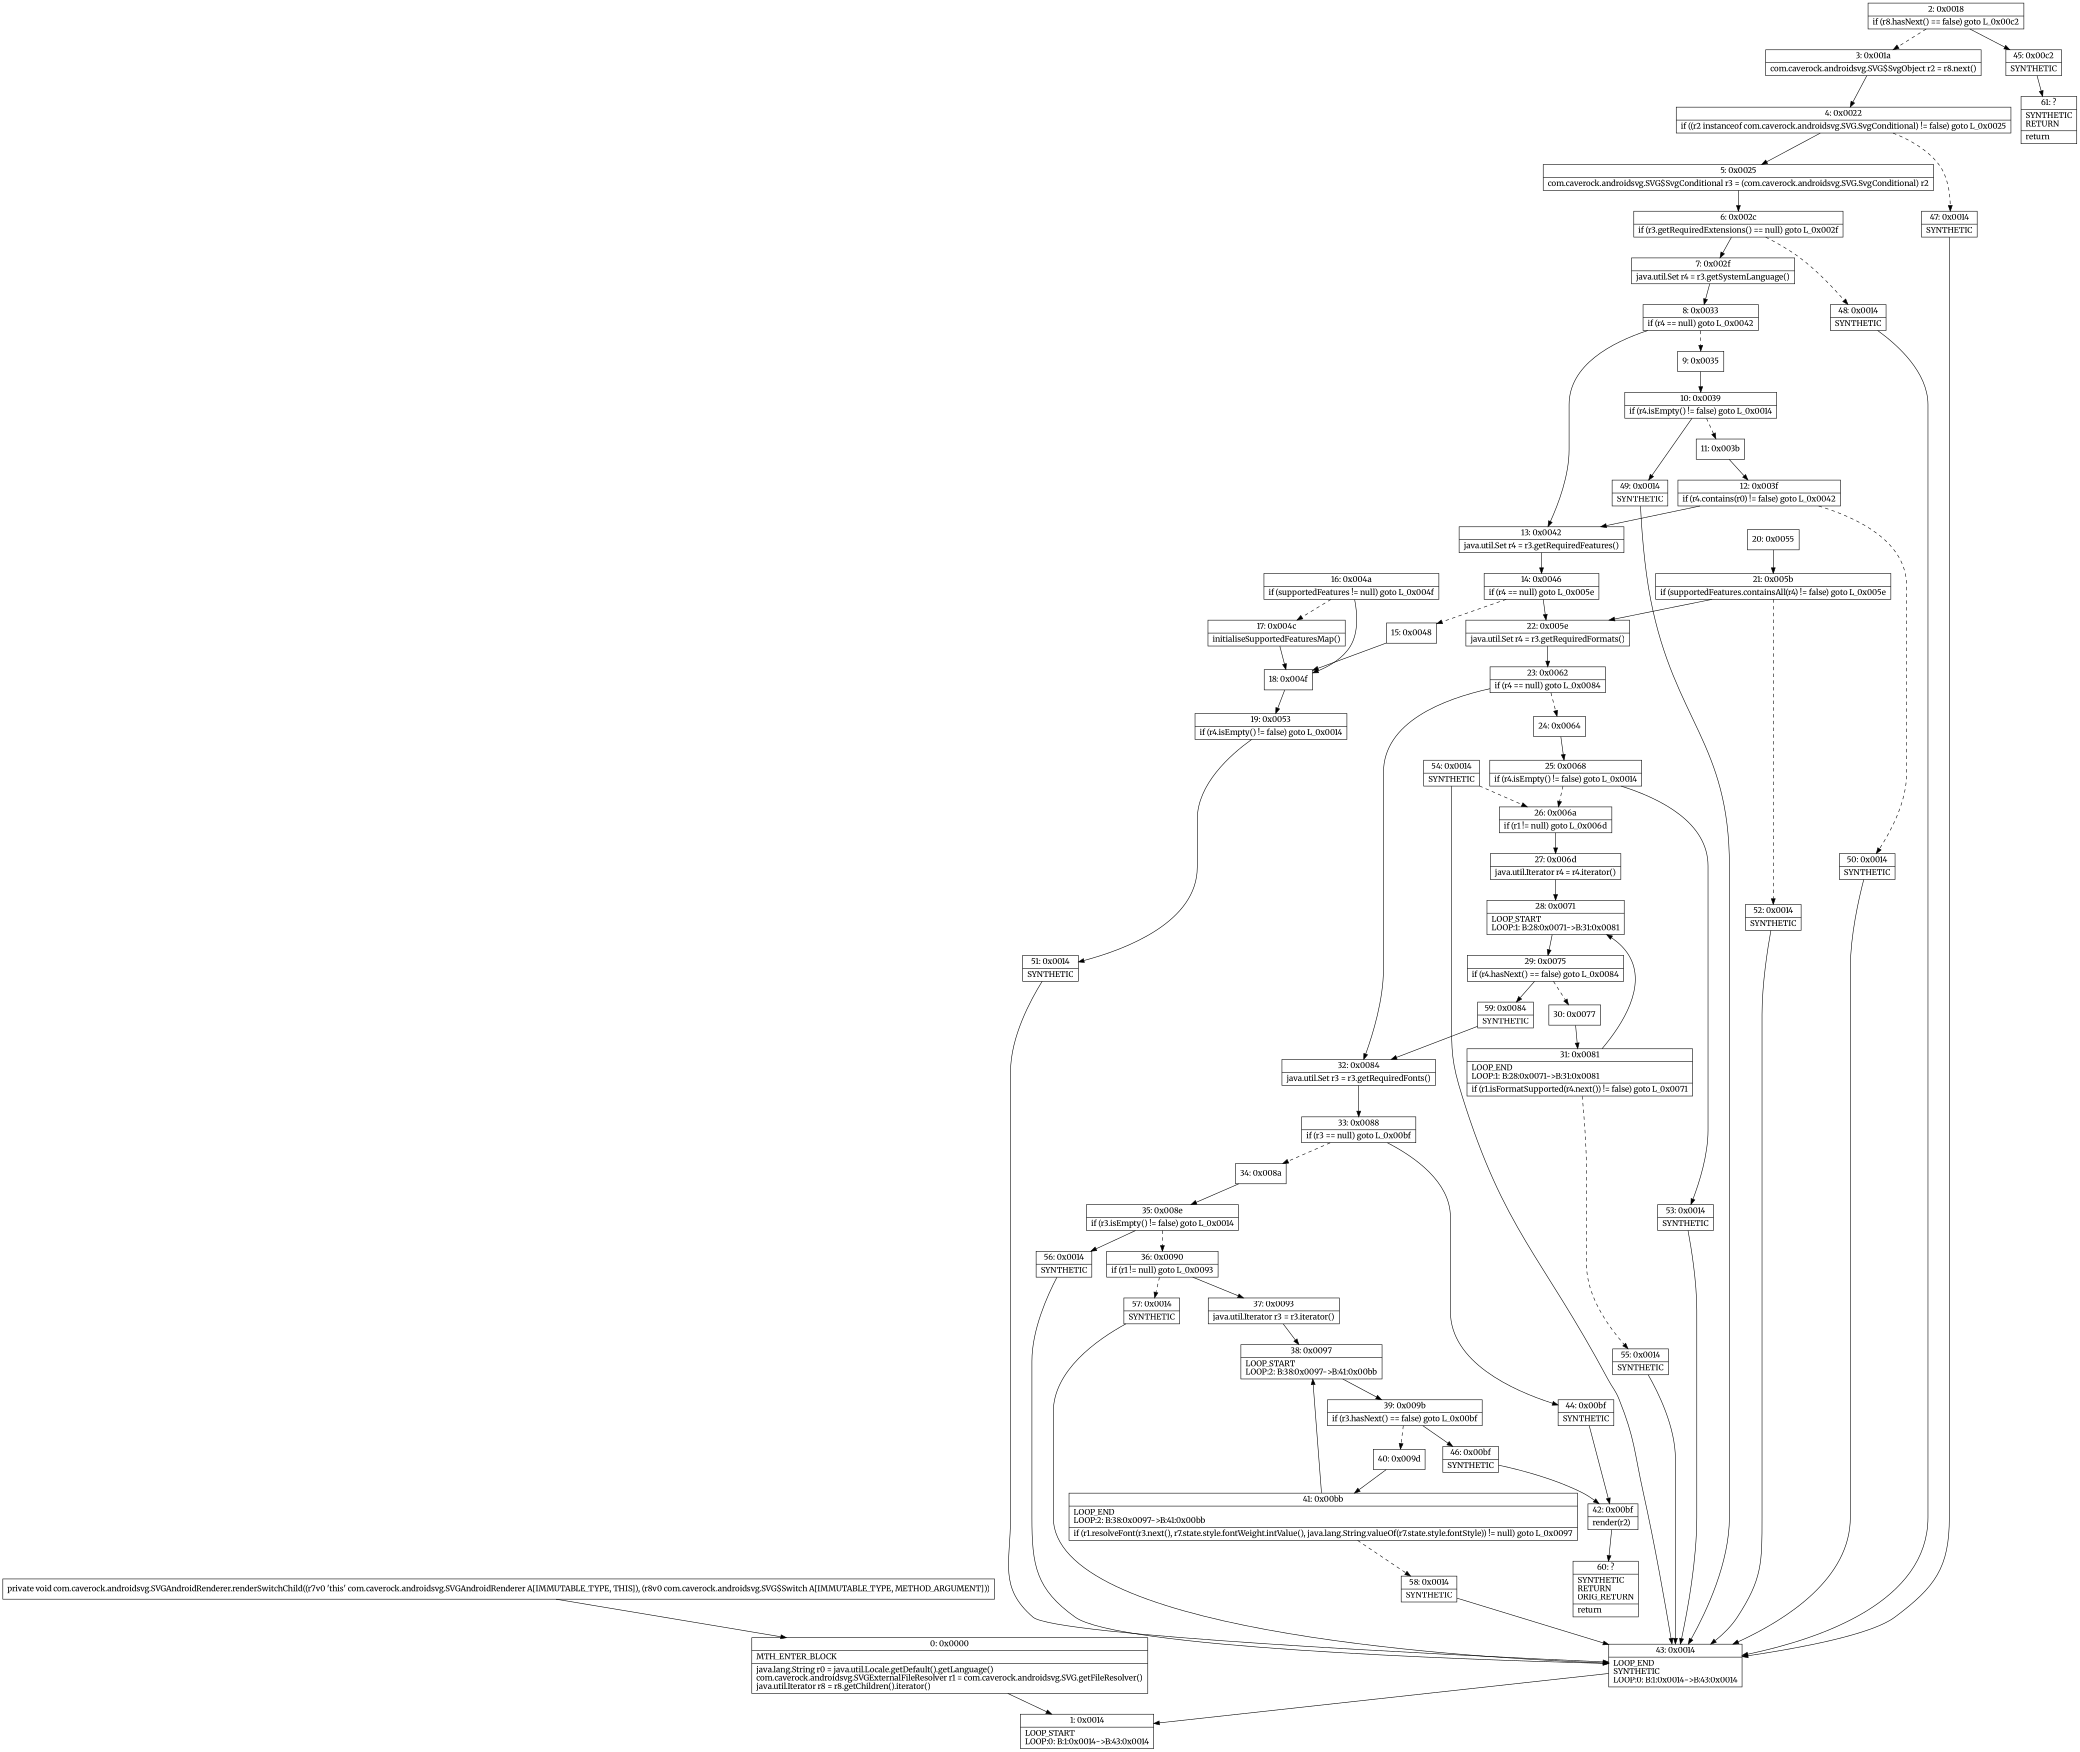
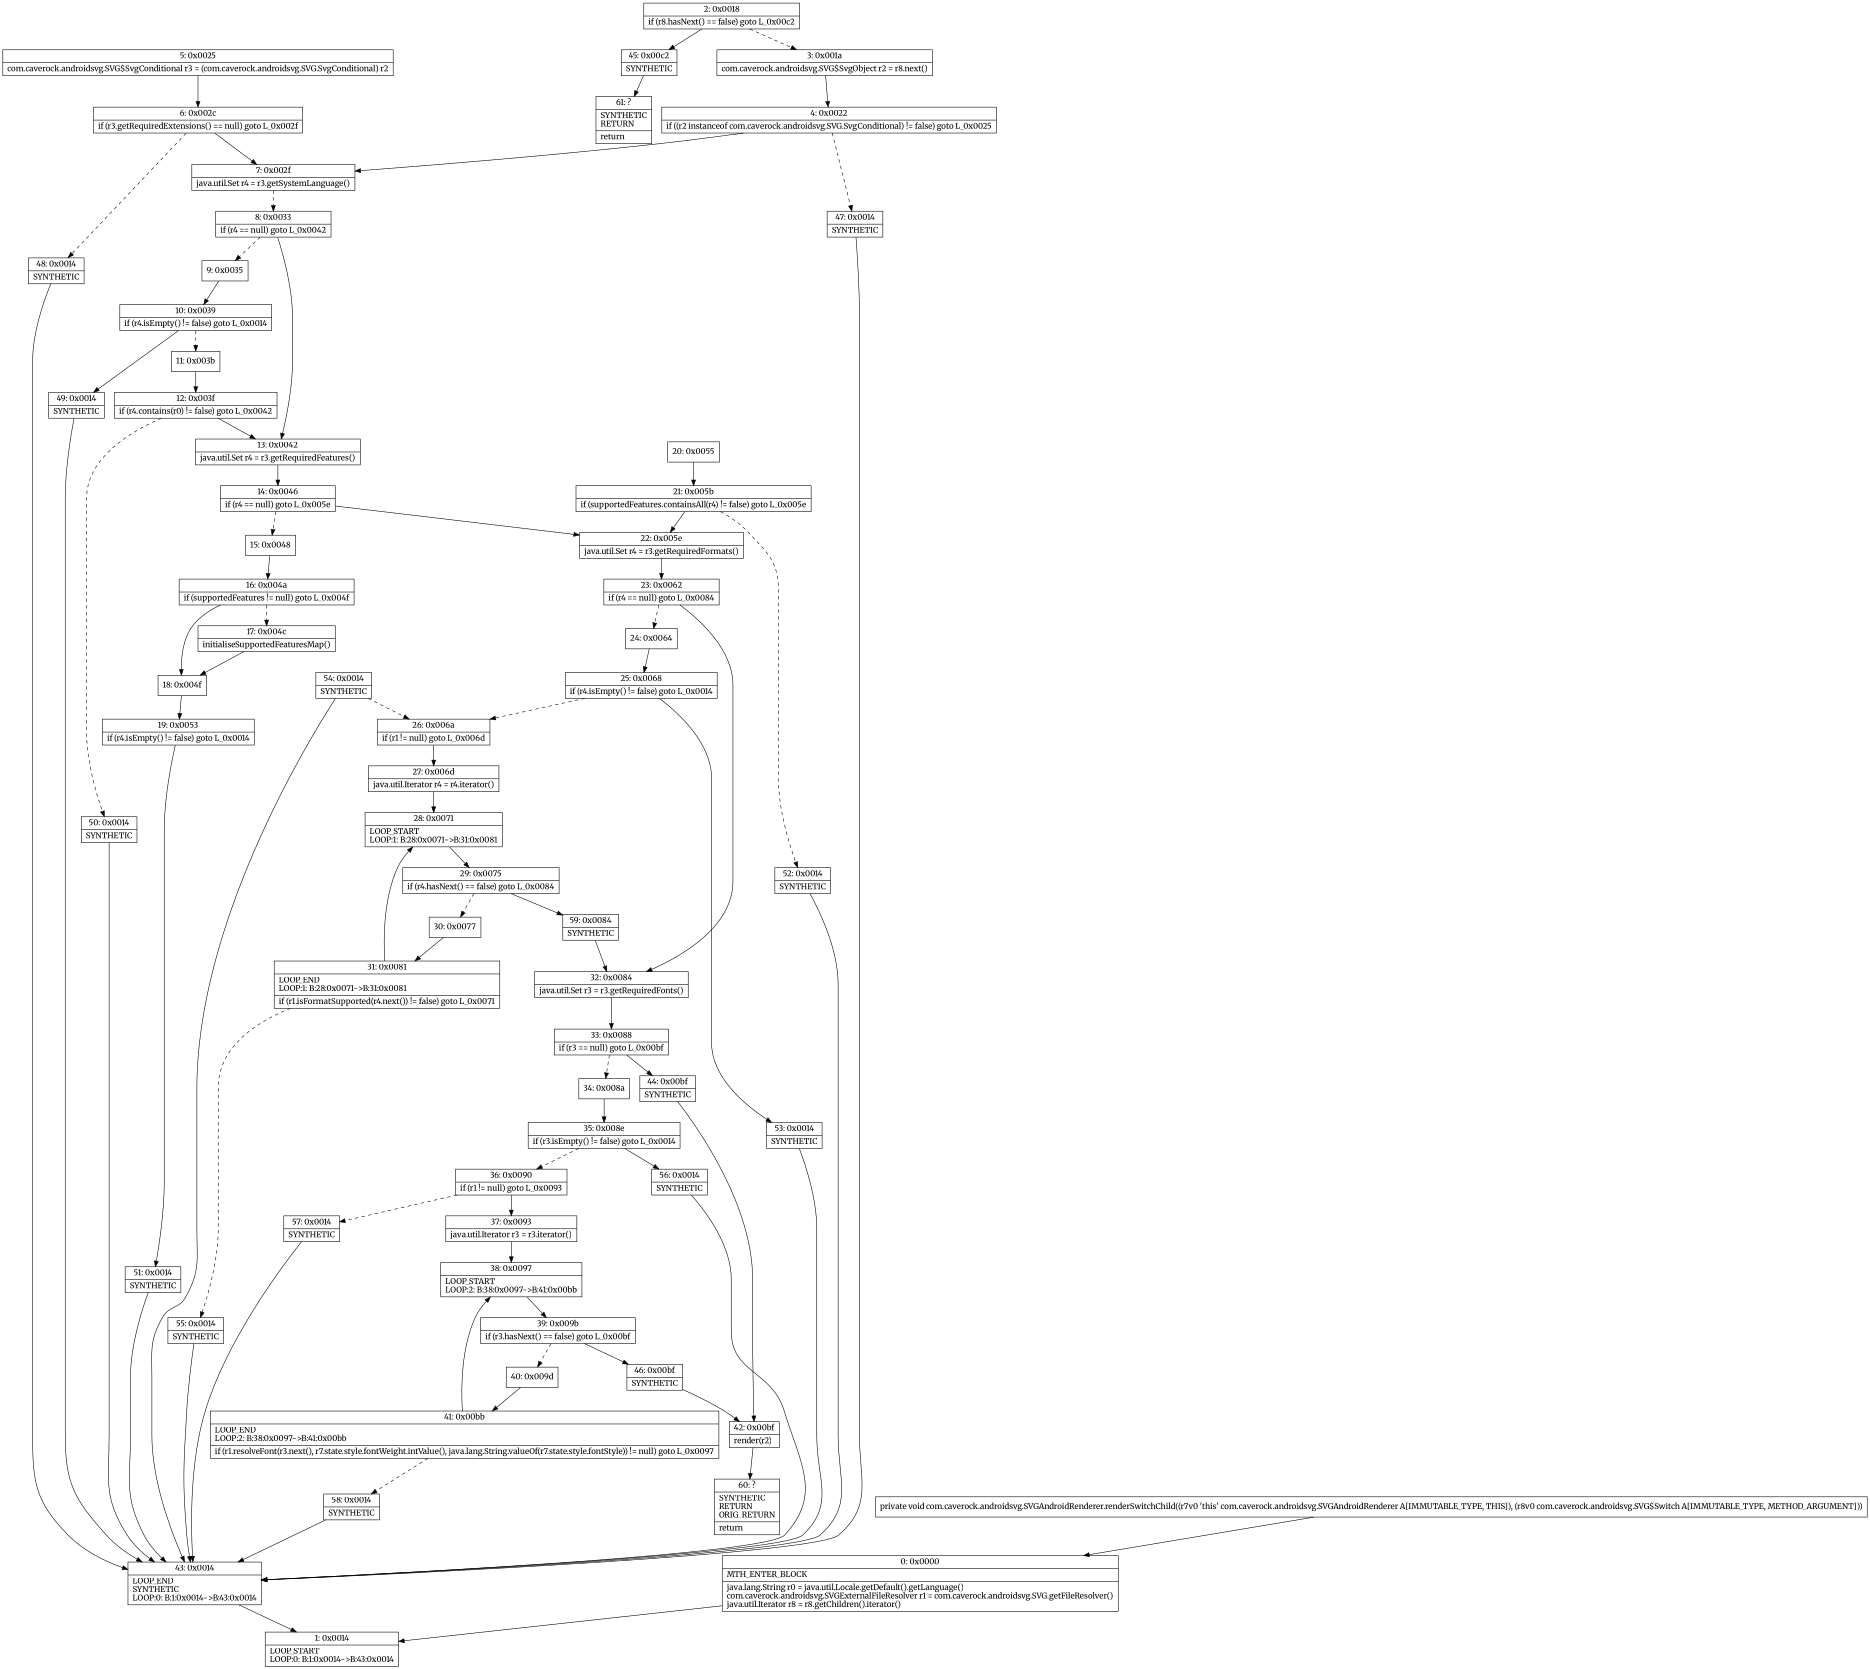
(1793, 147) -> (552, 155)
(1708, 291) -> (273, 198)
(1352, 656) -> (269, 564)
